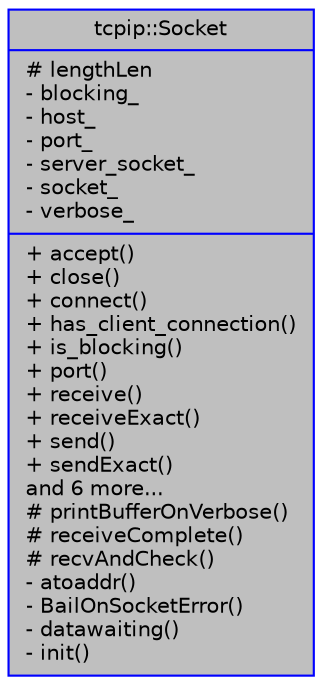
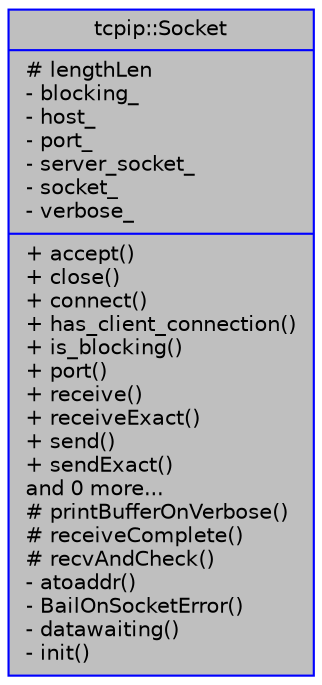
(95, 489) -> (95, 489)
